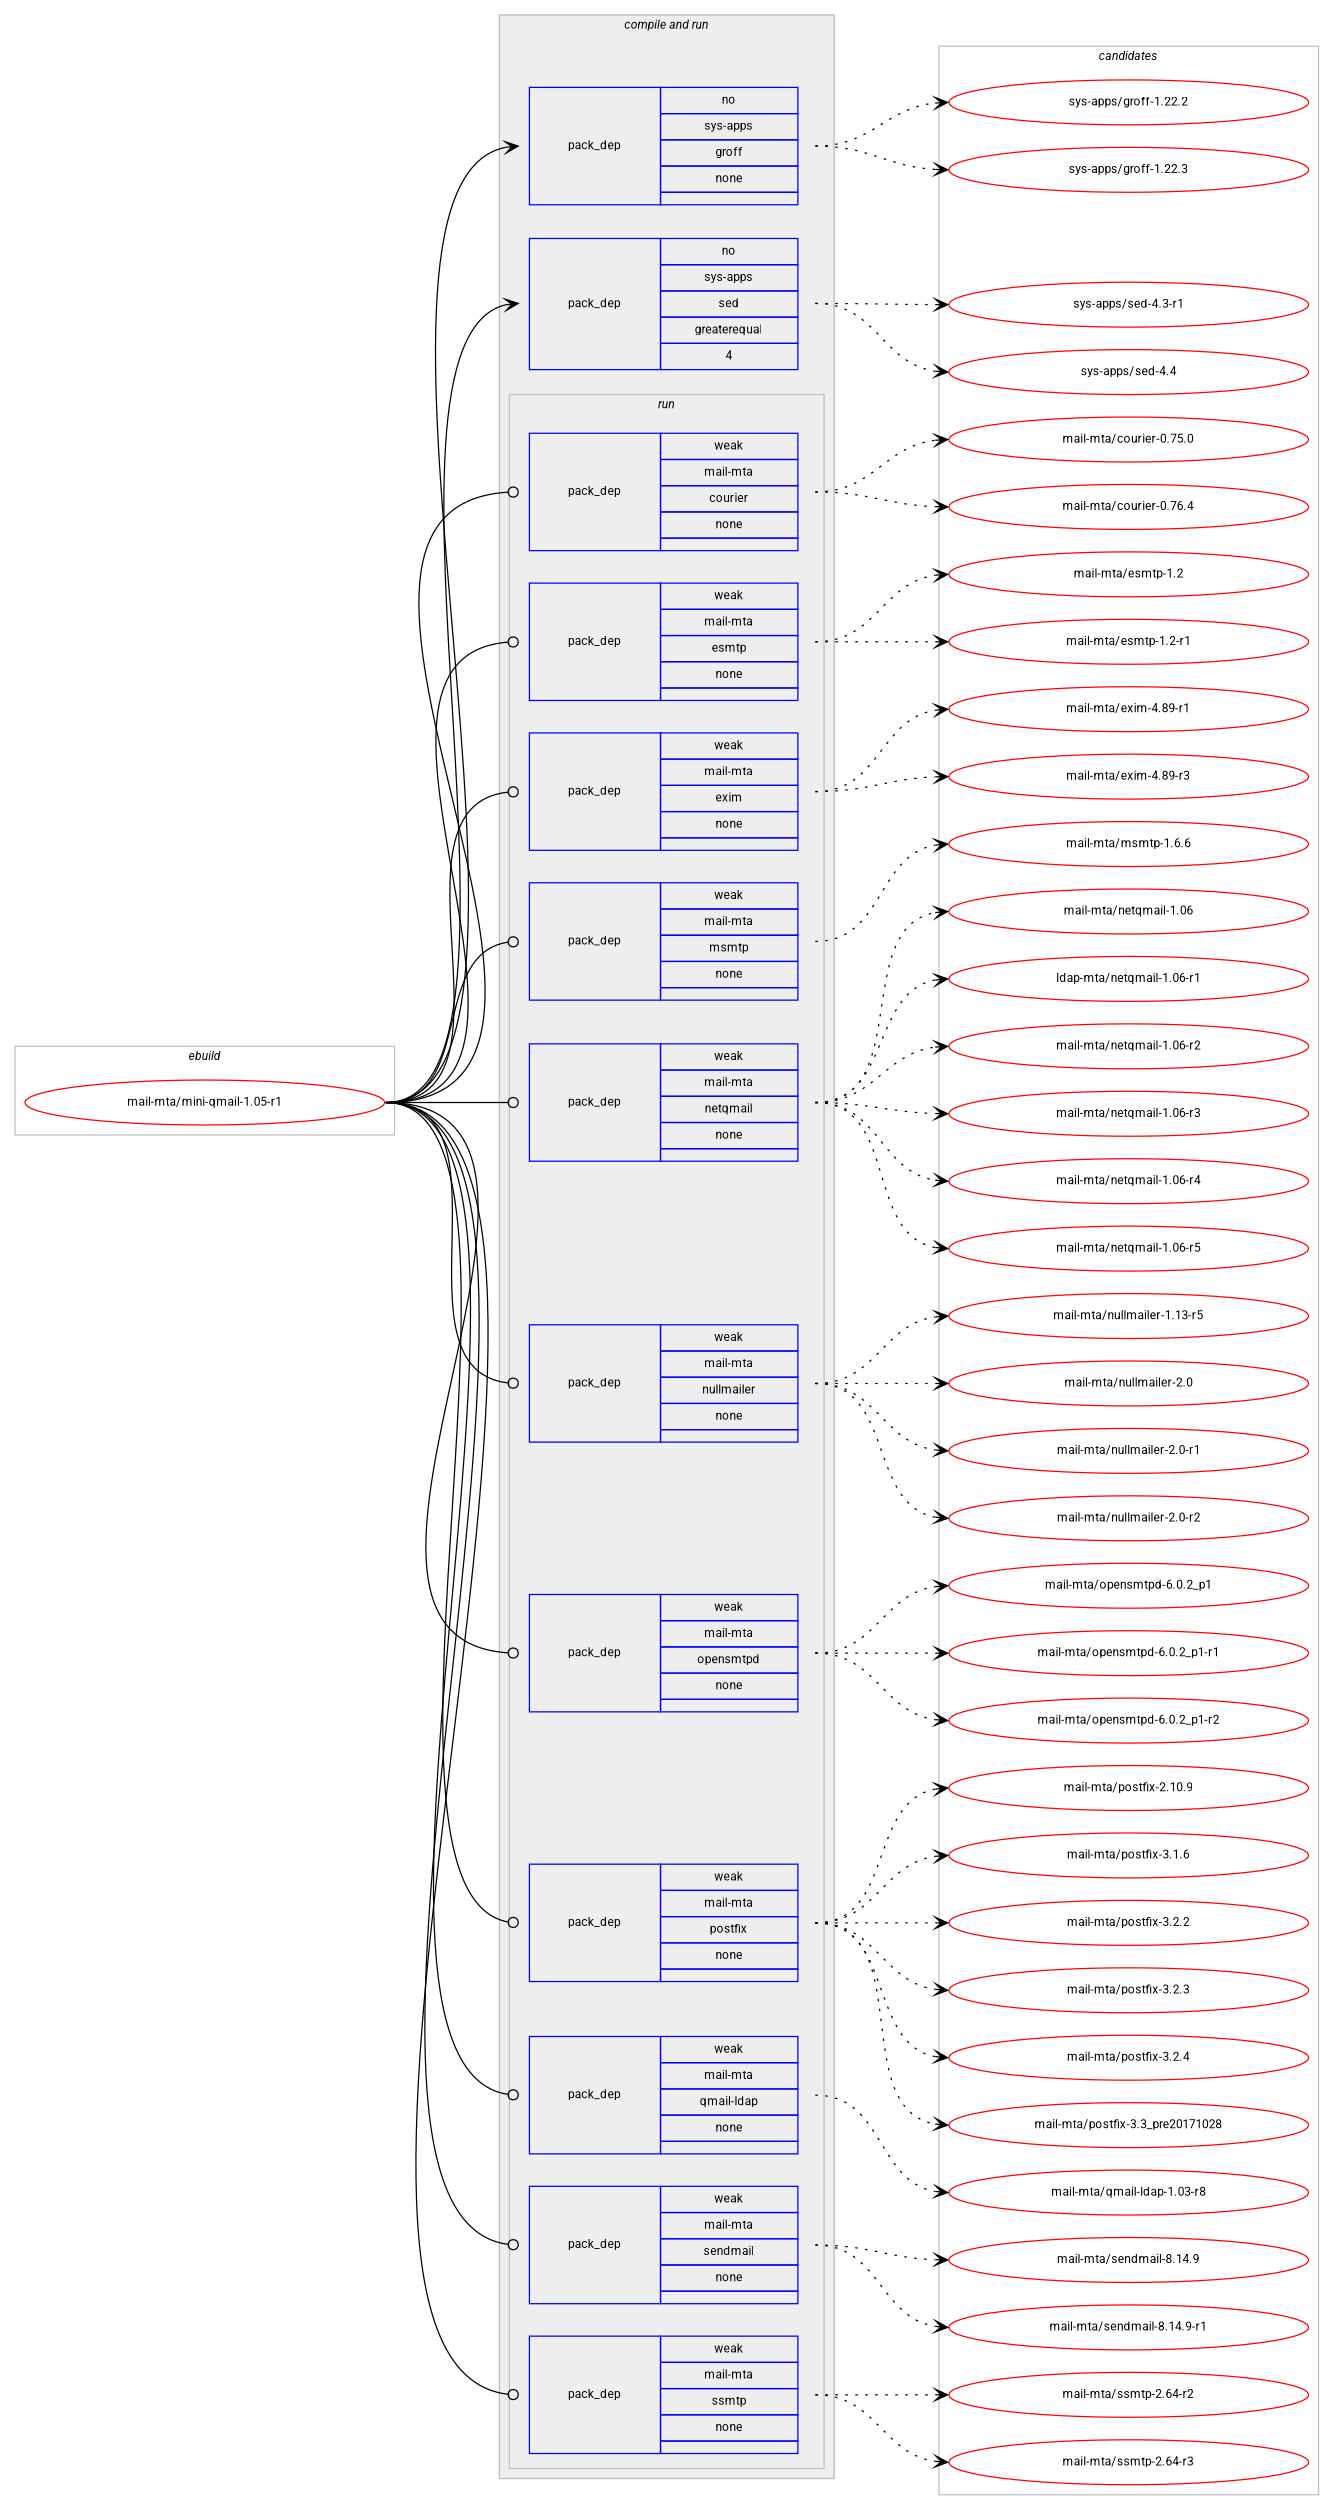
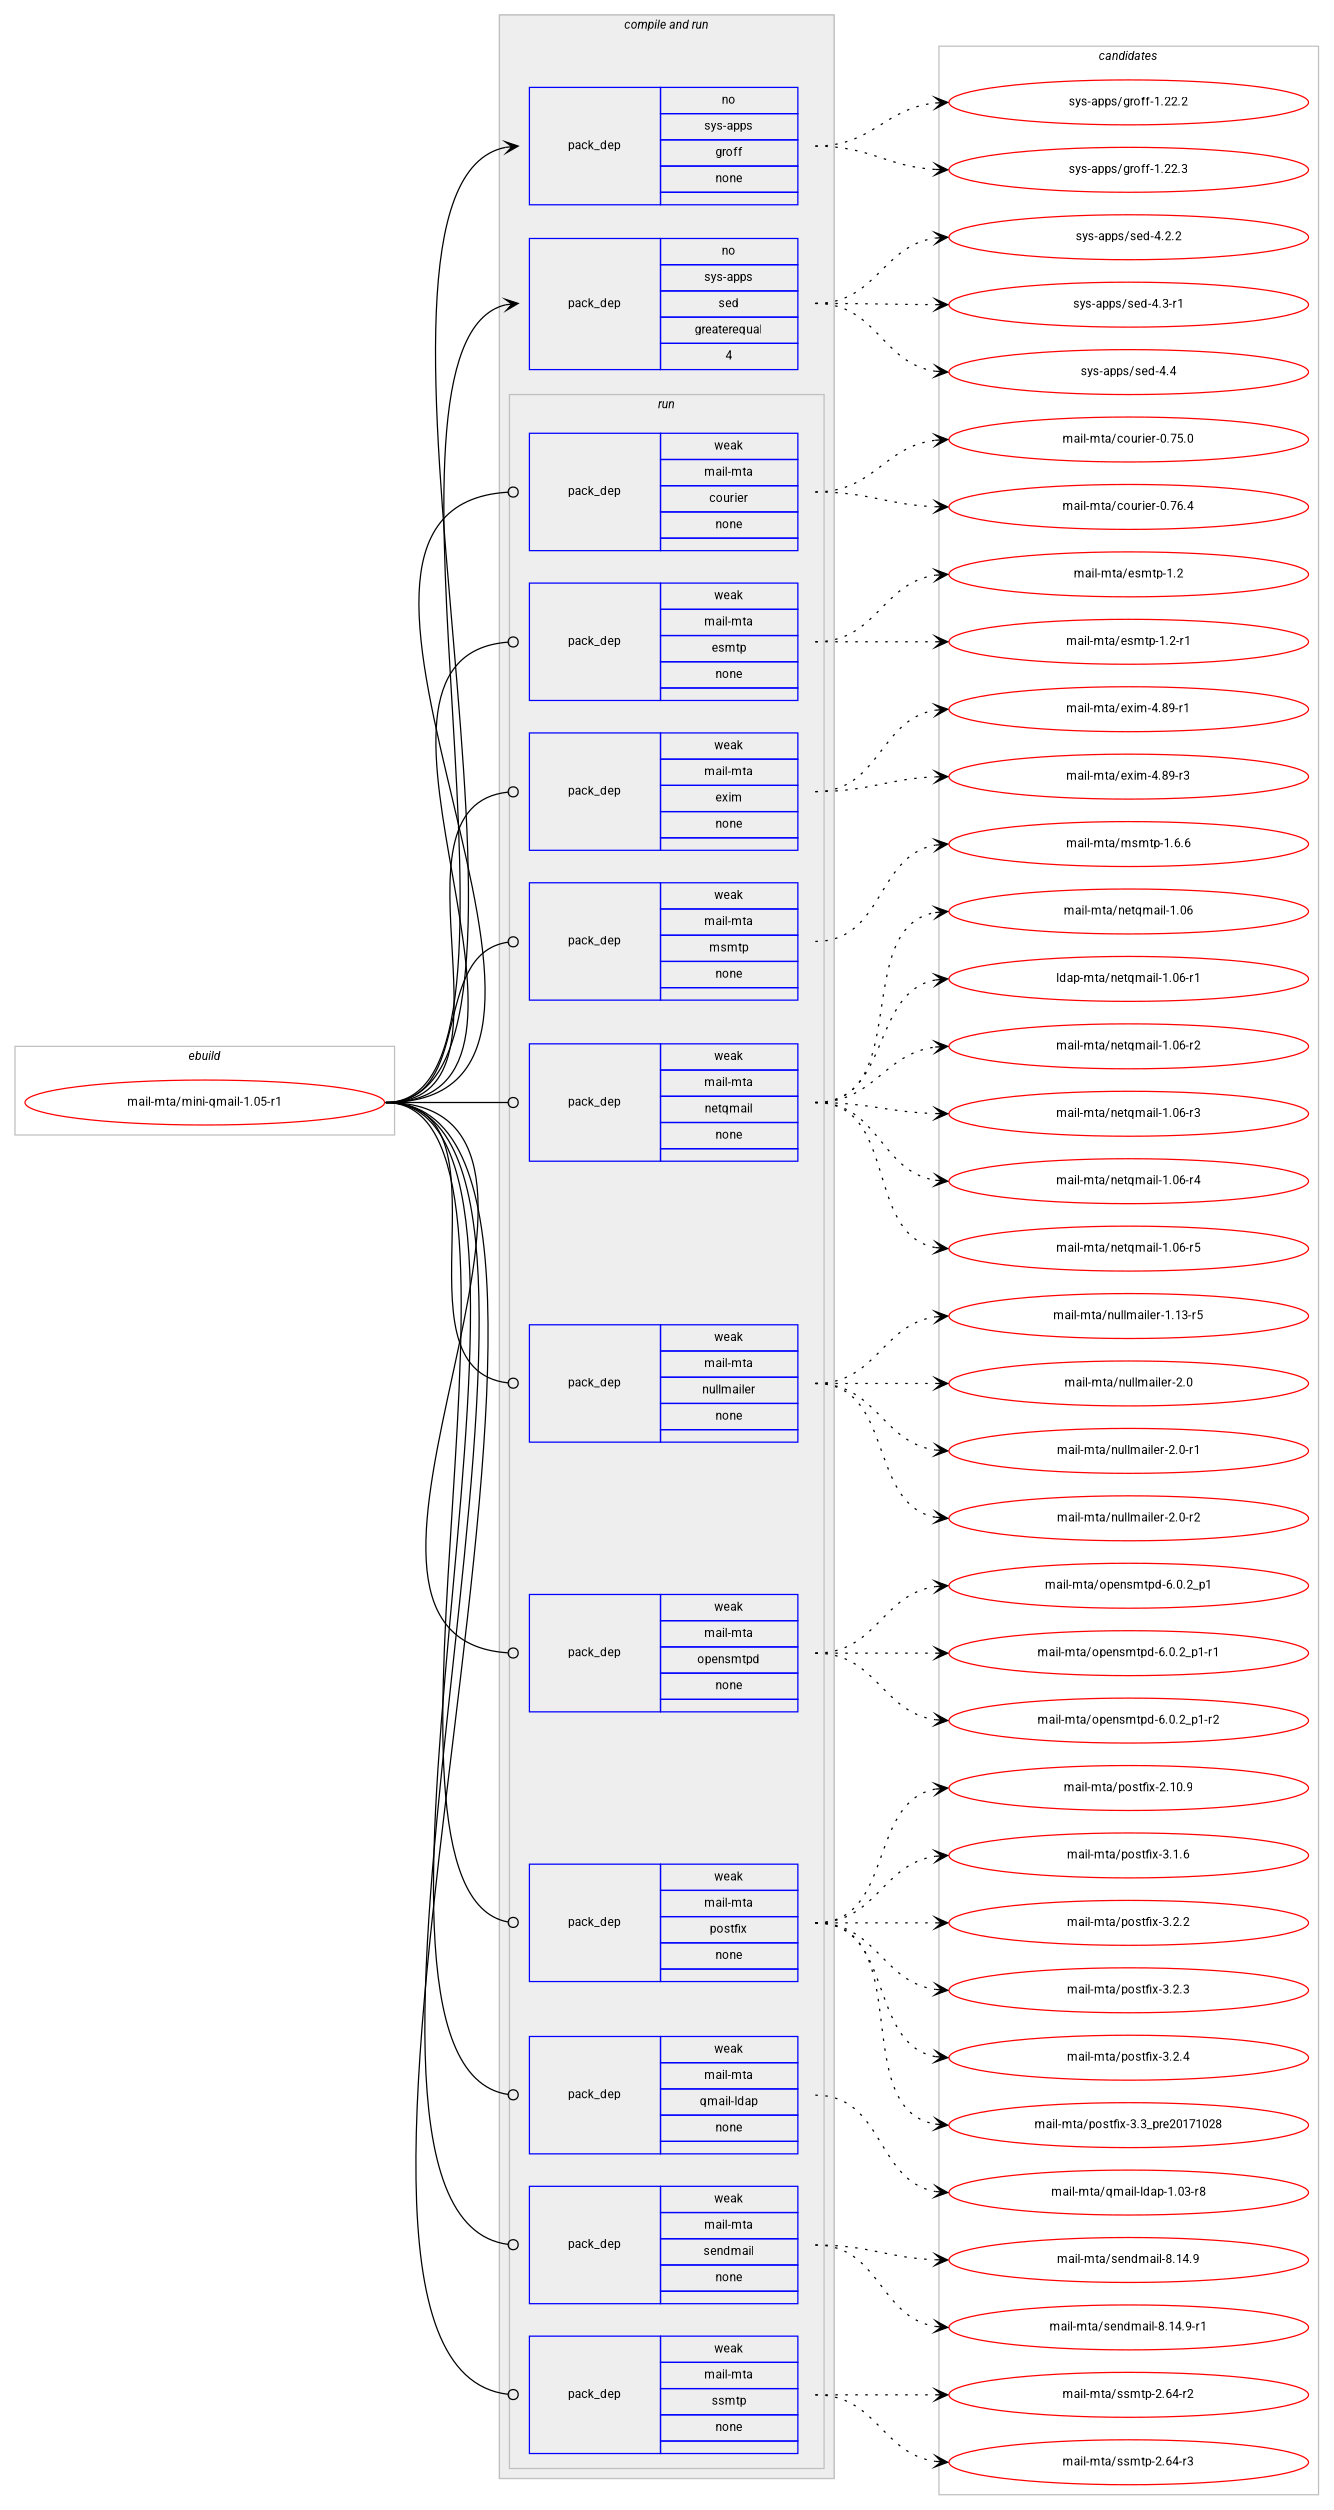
none -> (1129, 237)
